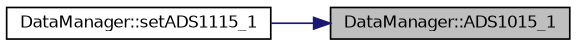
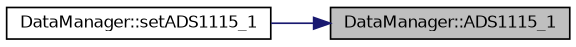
(450, 23) -> (450, 23)
